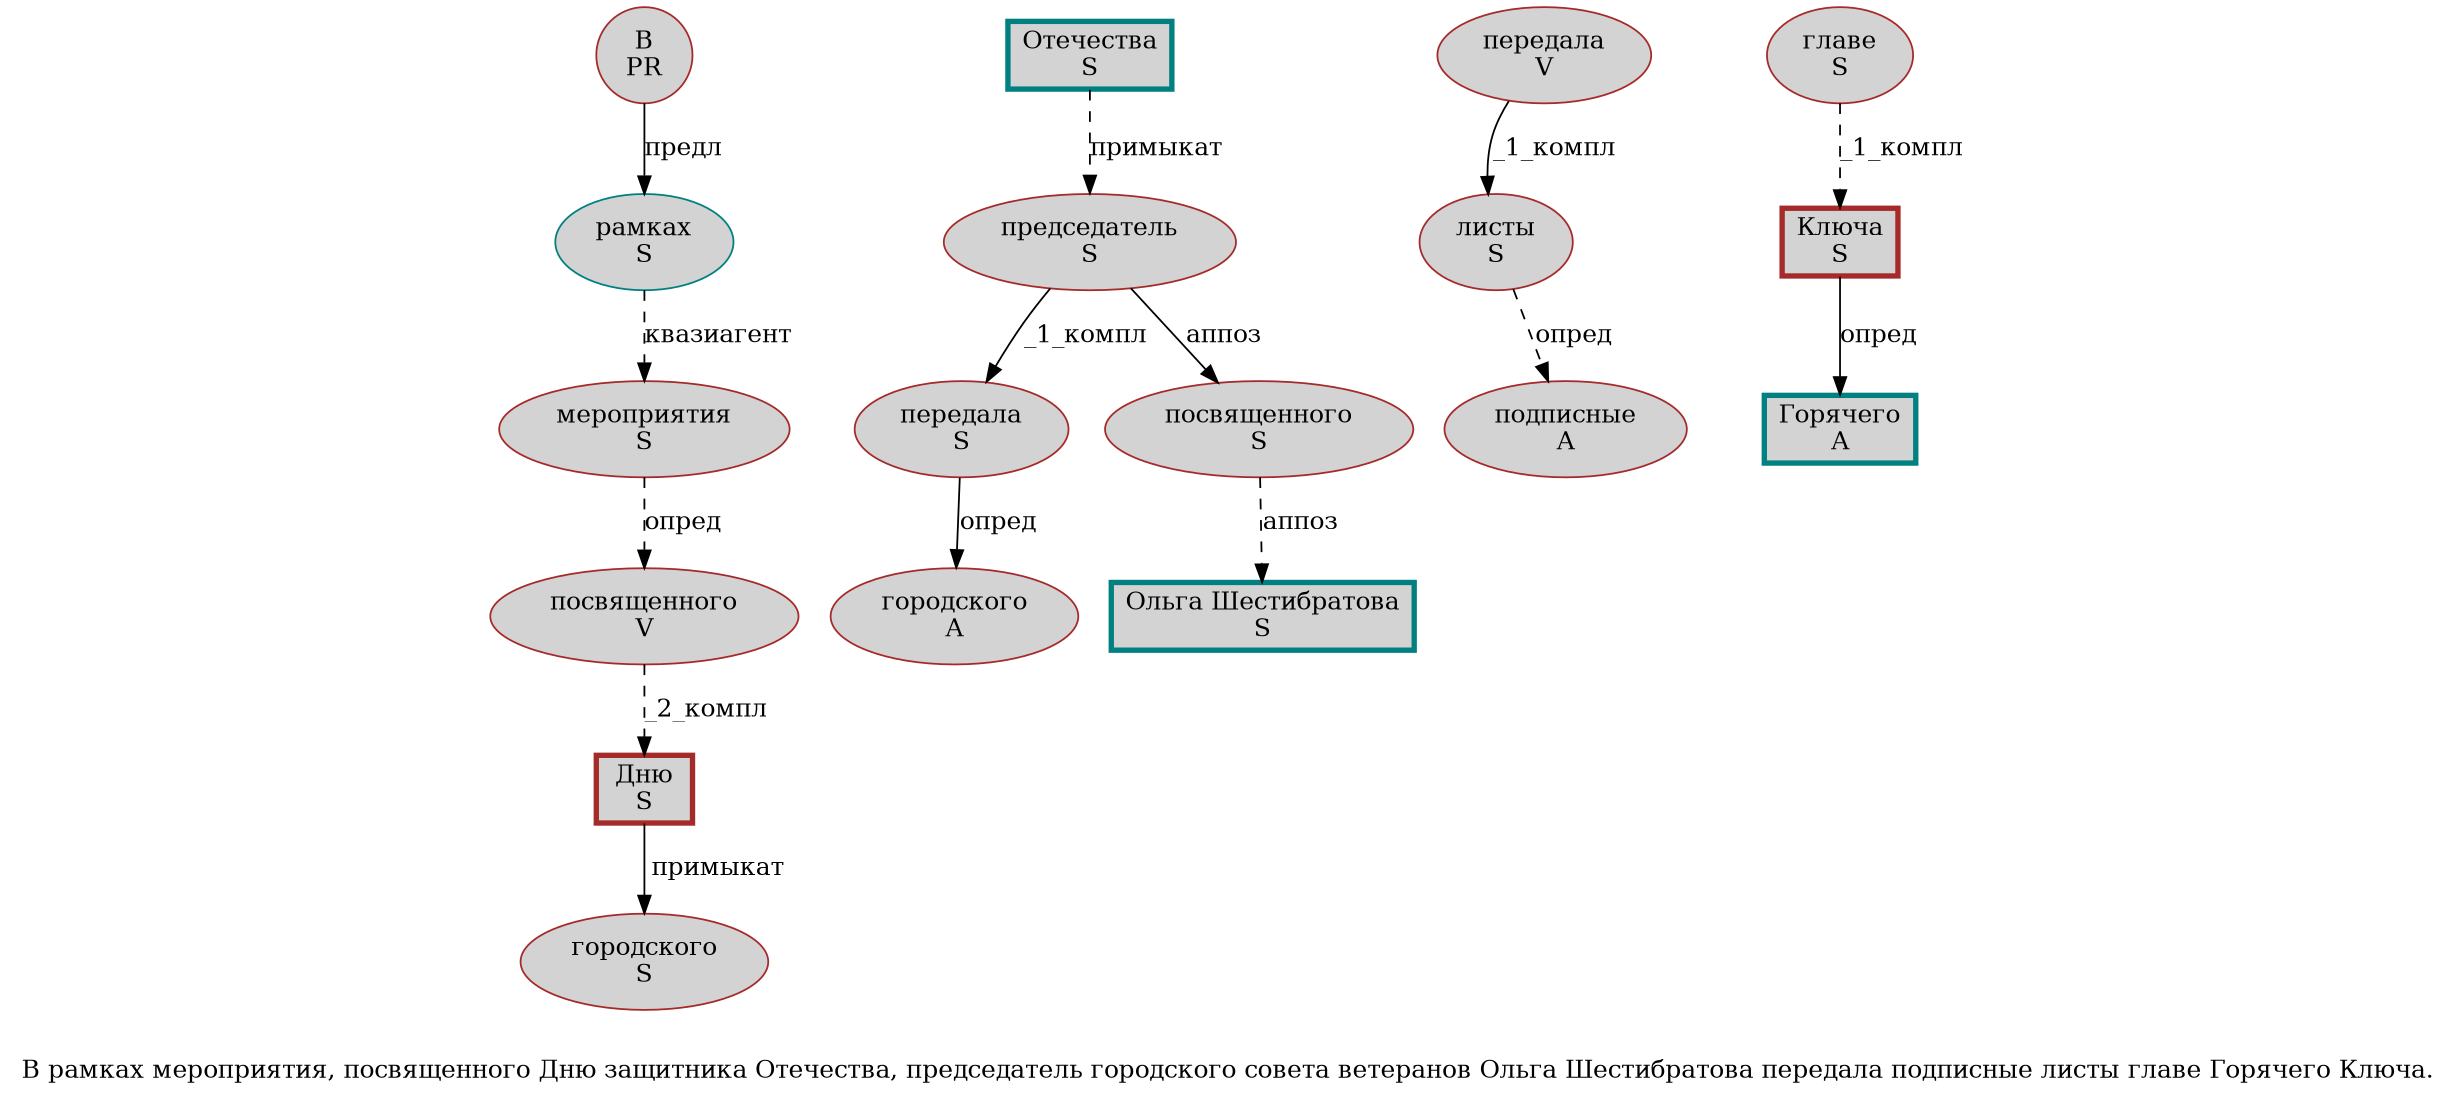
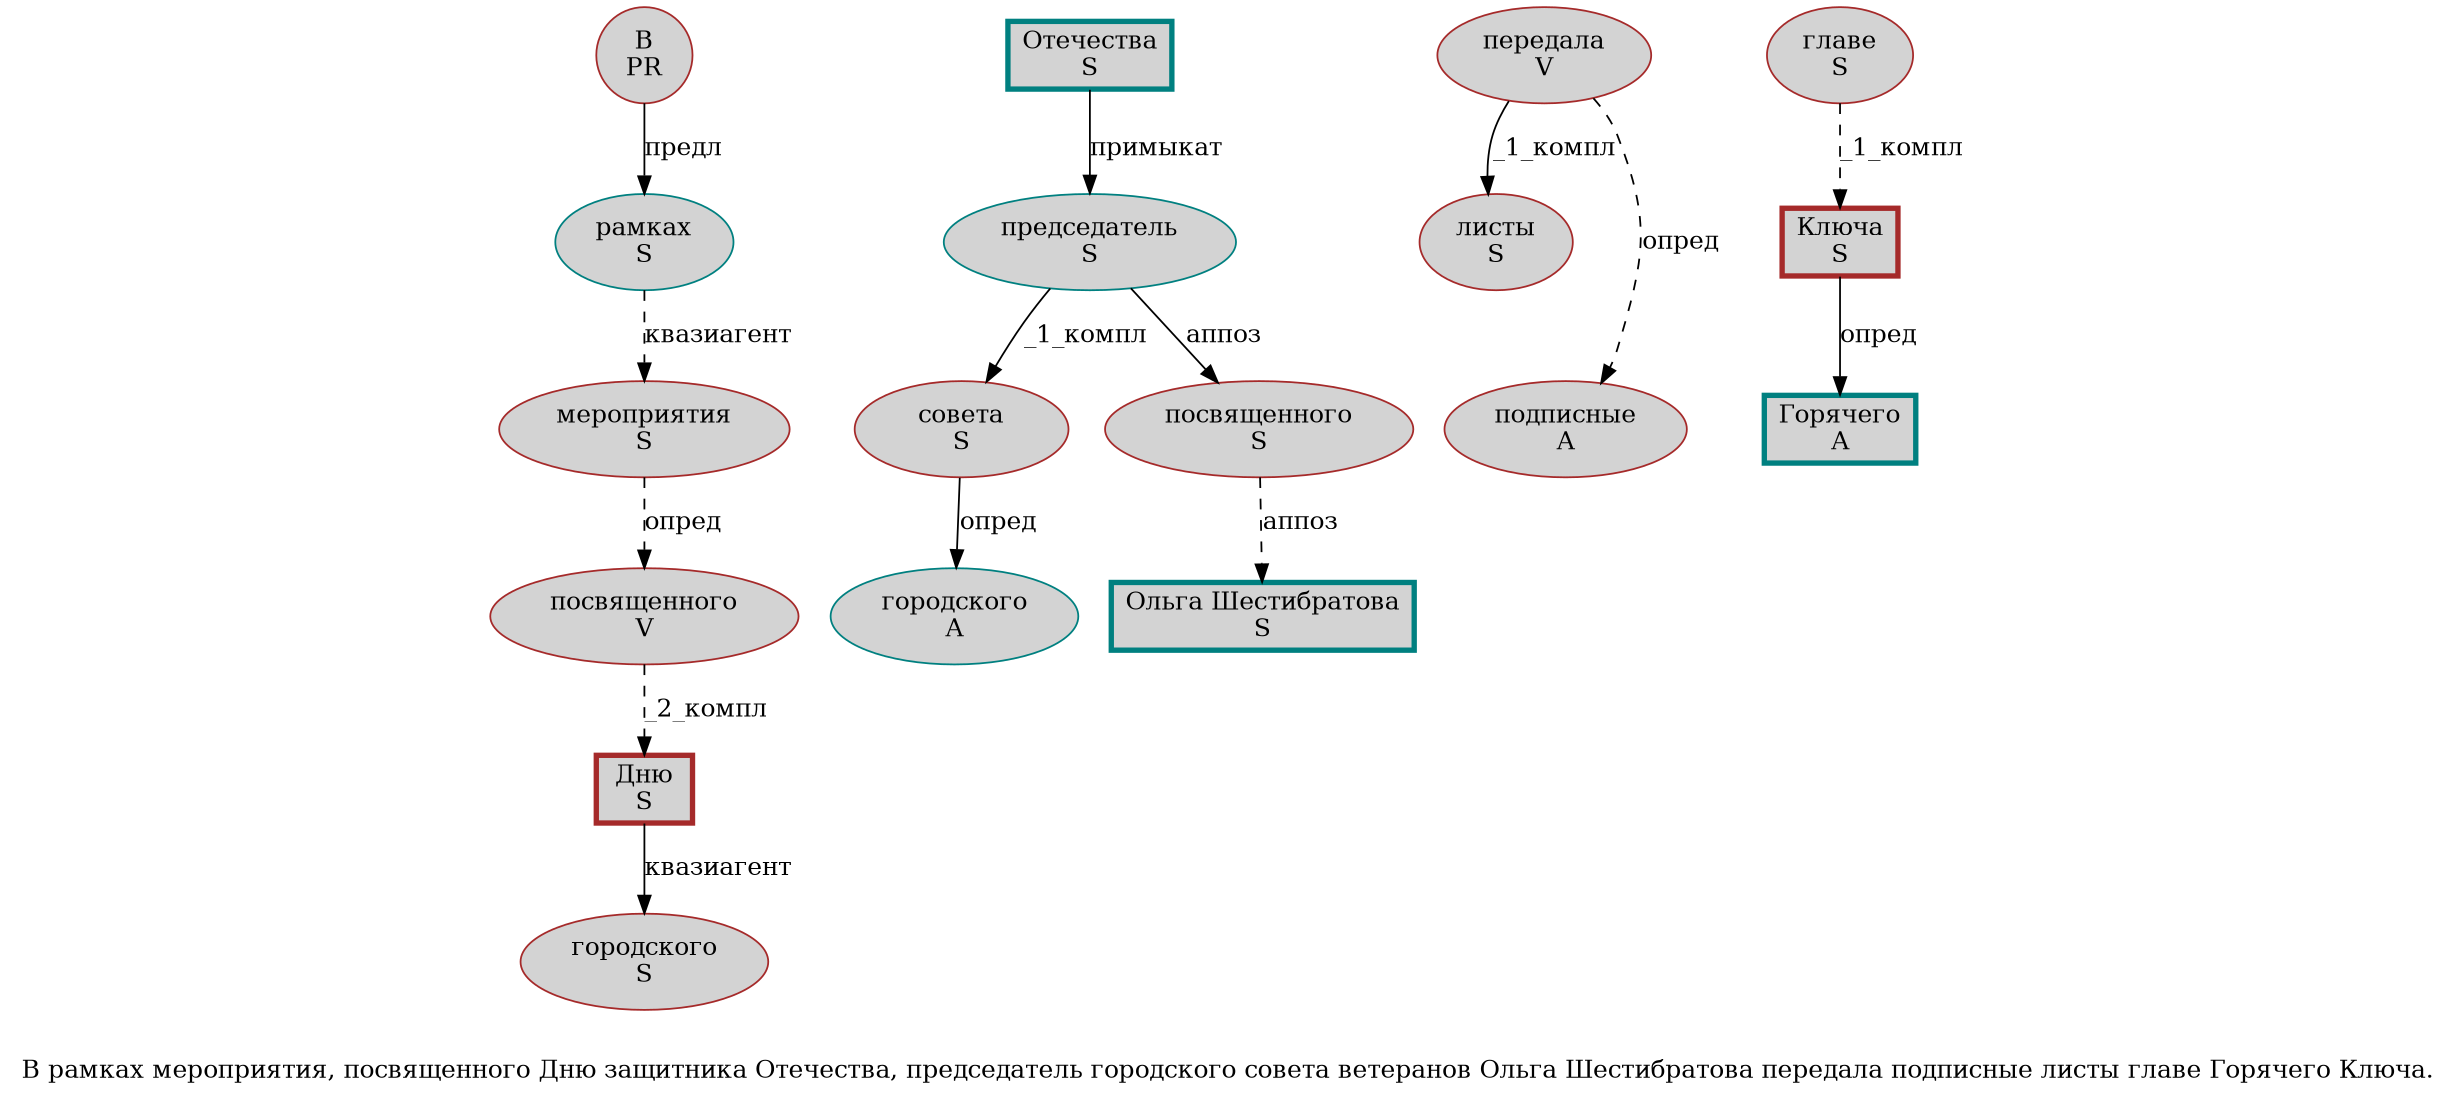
(1090, 132) -> (1090, 132)
(1090, 242) -> (1090, 242)
(1528, 327) -> (1640, 230)
(962, 429) -> (962, 429)
(954, 616) -> (954, 616)
(718, 868) -> (718, 868)
